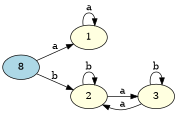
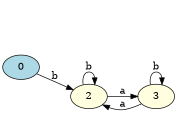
(89, 37) -> none
(21, 67) -> (21, 67)
